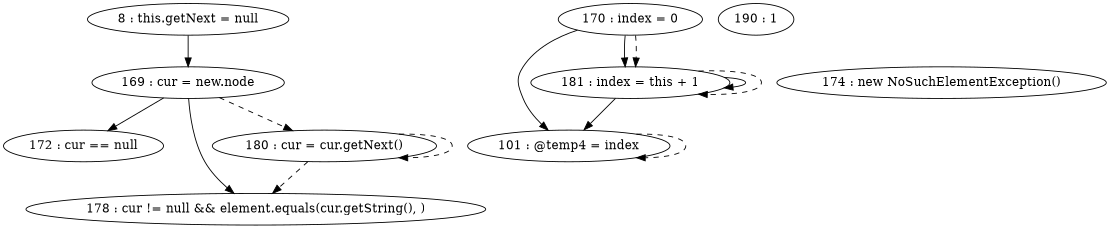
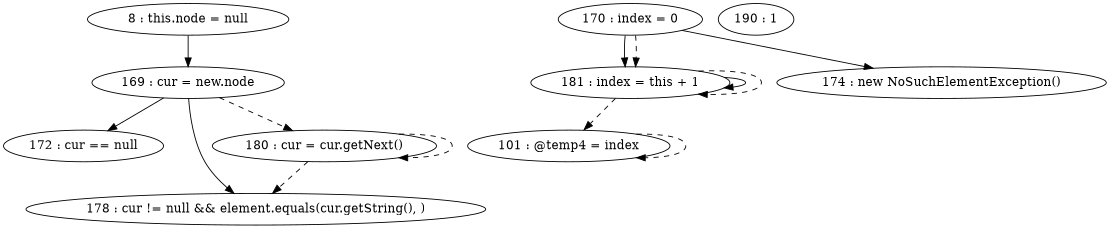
(188, 19) -> (188, 19)
(523, 66) -> (773, 48)
(603, 111) -> (603, 111)
